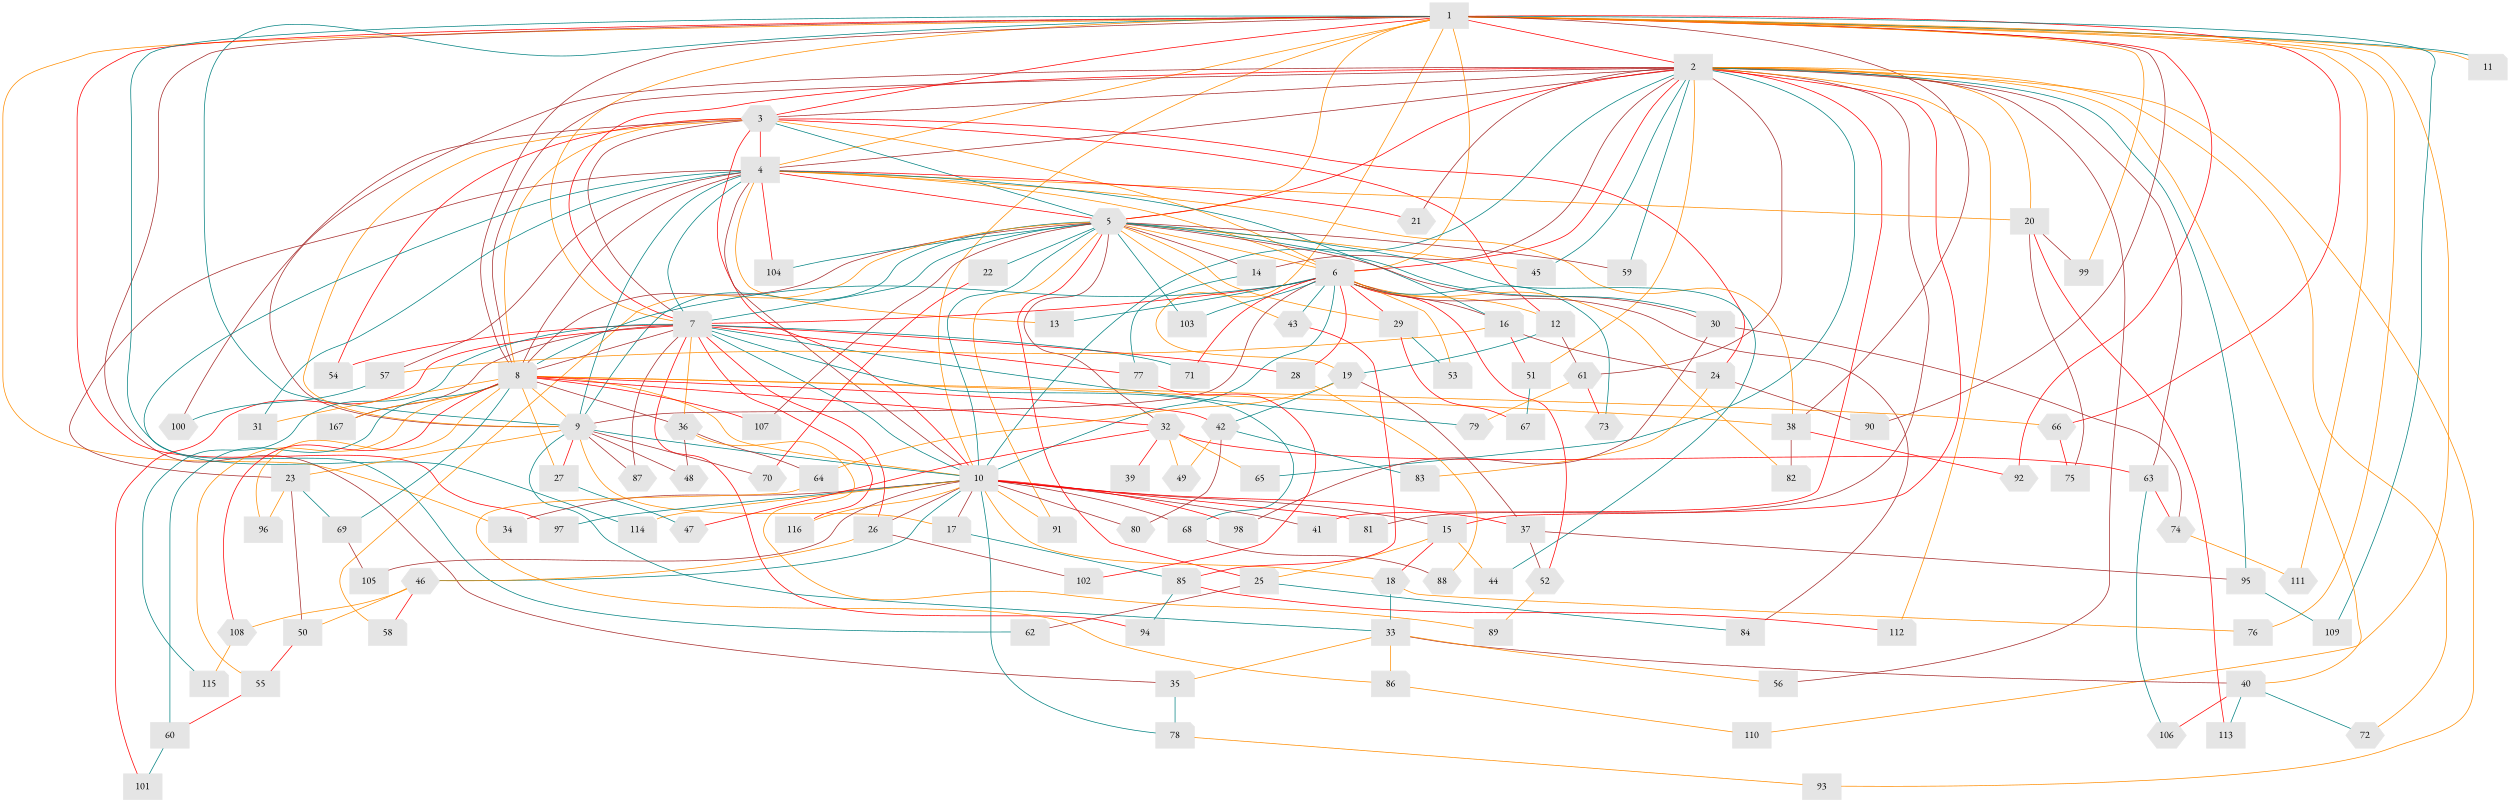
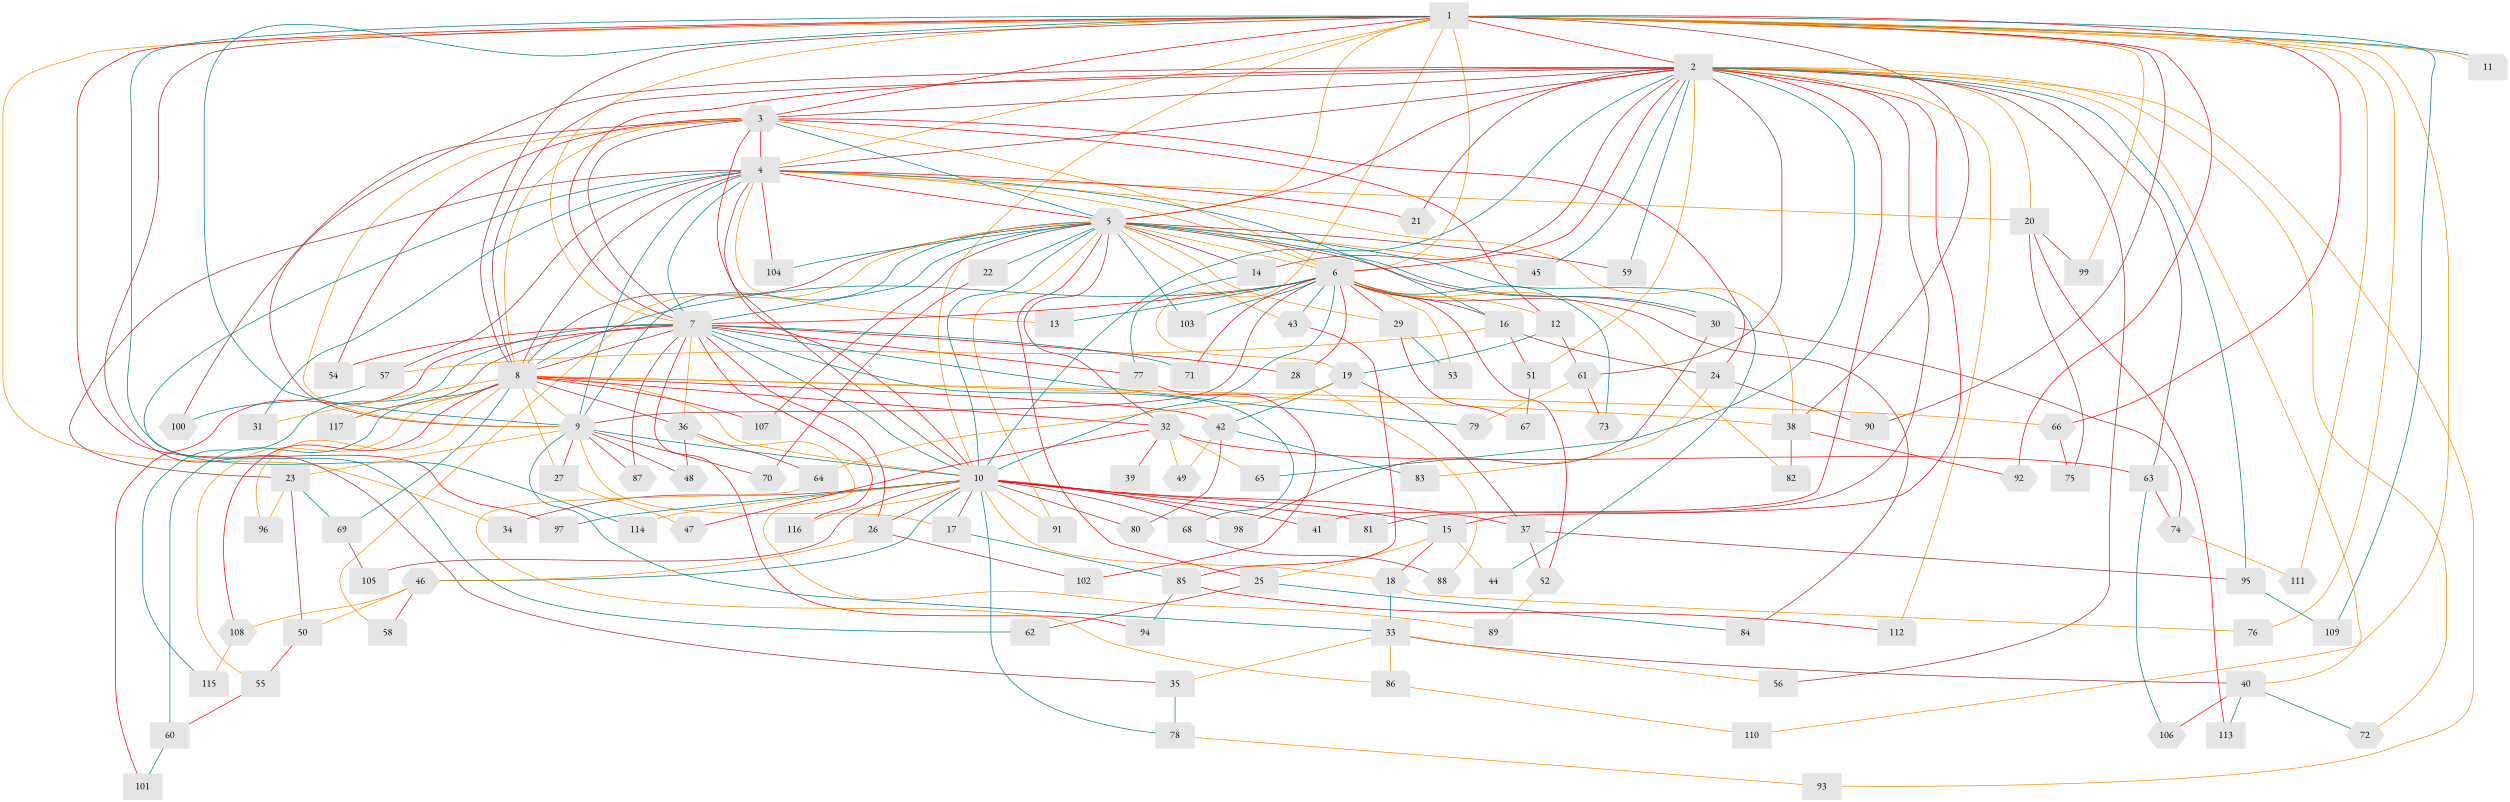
(336, 427) -> (336, 427)
(627, 504) -> (627, 504)
